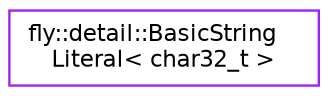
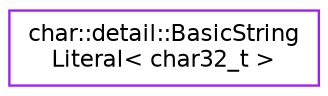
(164, 48) -> (164, 48)
